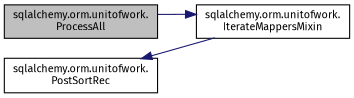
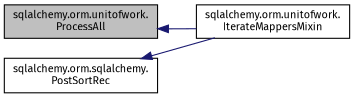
(172, 14) -> (182, 29)
(81, 76) -> (81, 76)
